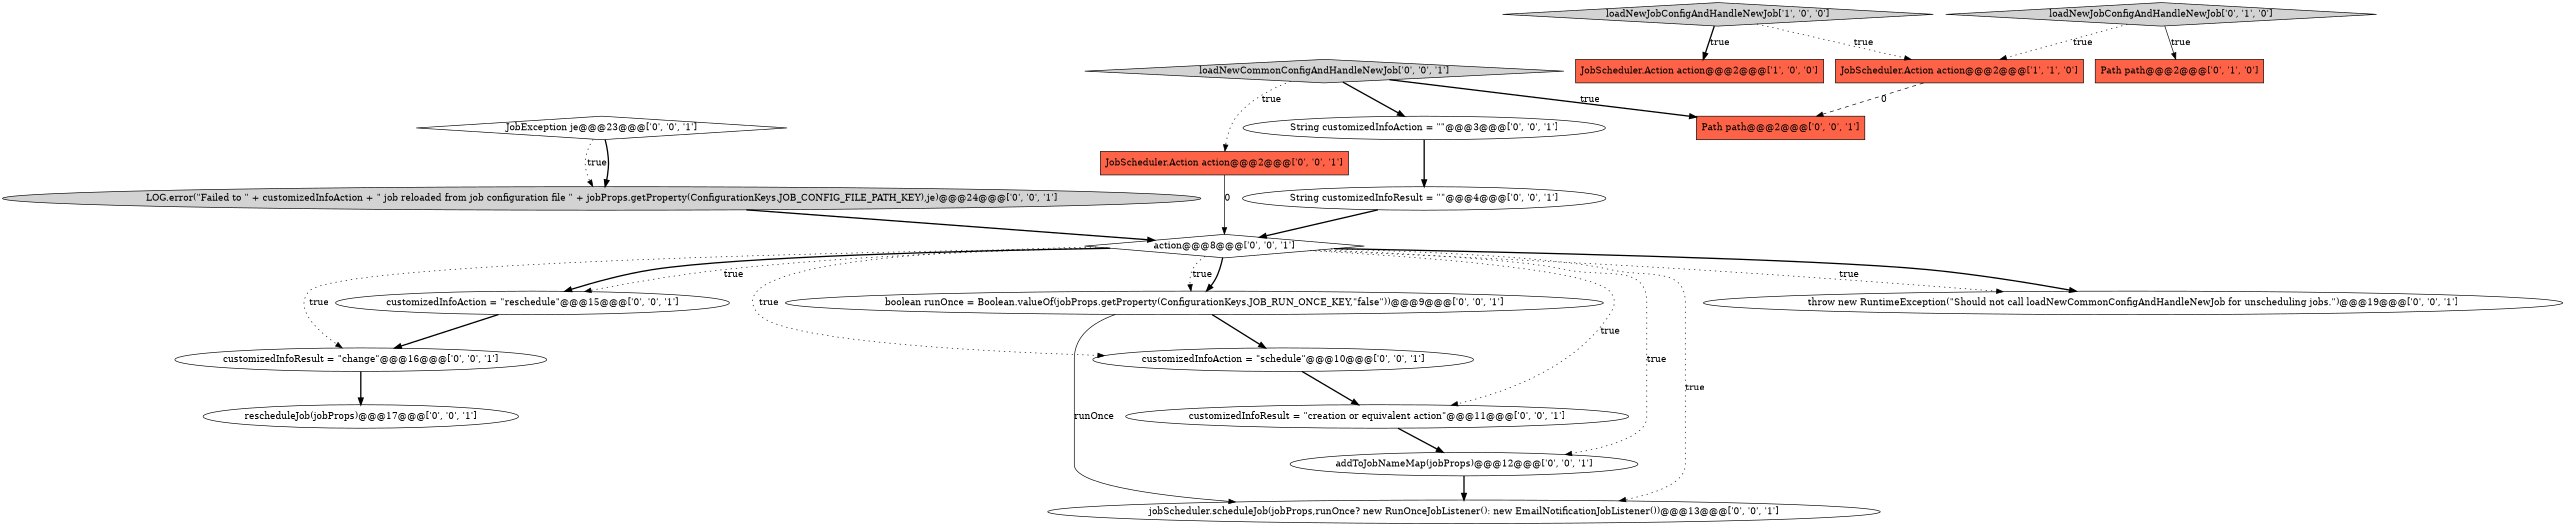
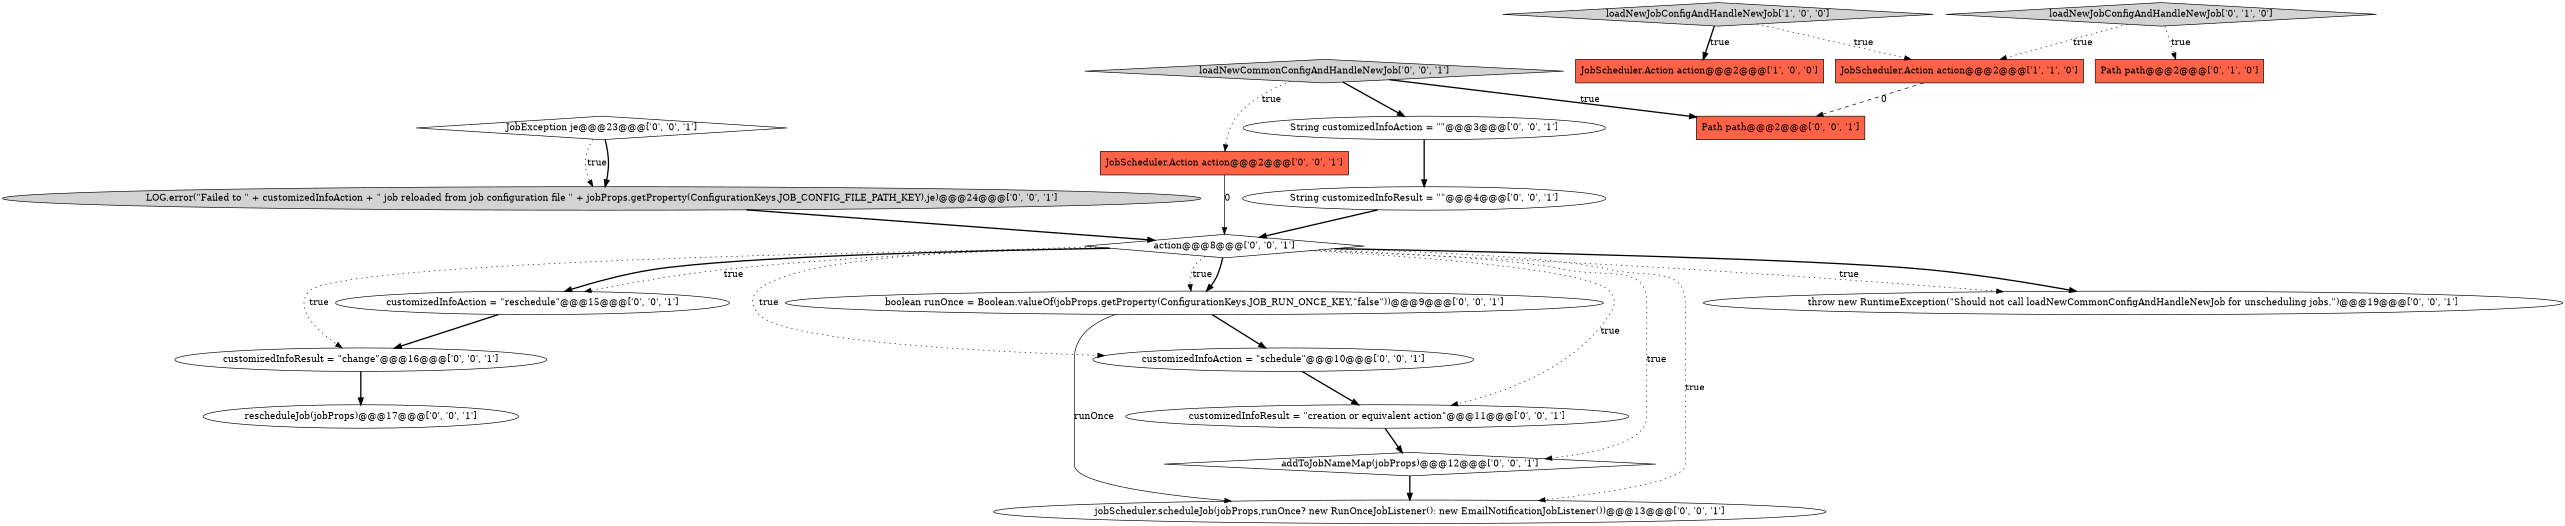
(2169, 39) -> (2169, 39)
(1464, 464) -> (1410, 464)
